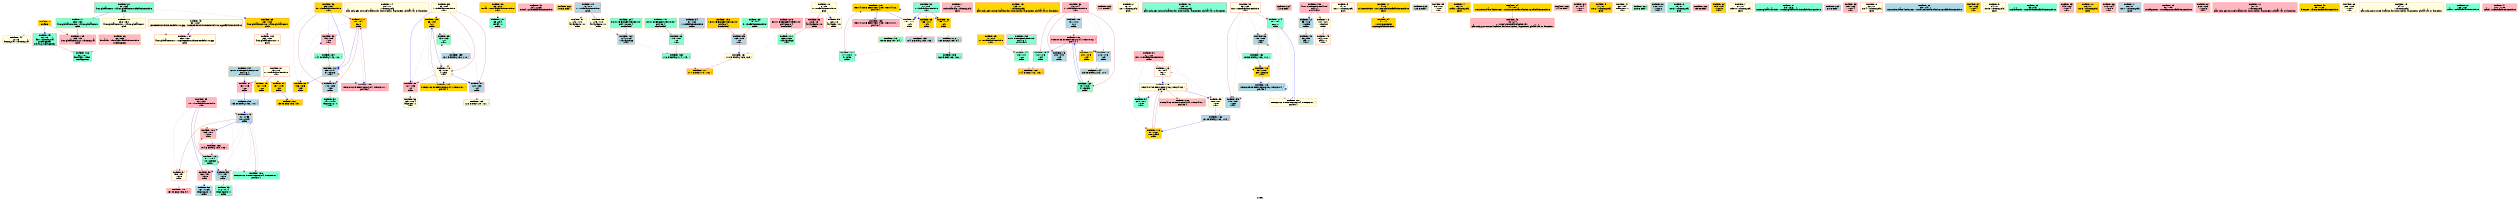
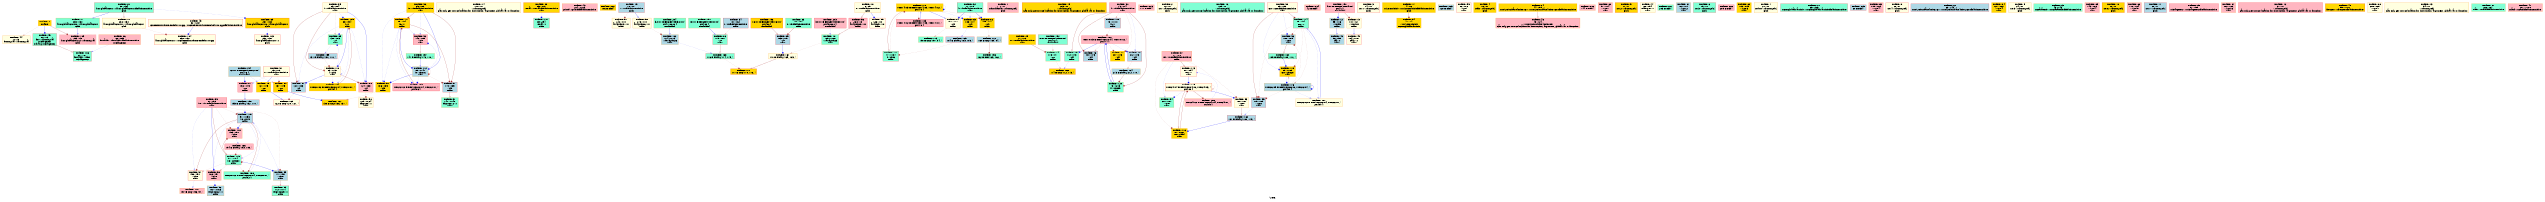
none -> (276, 95)
